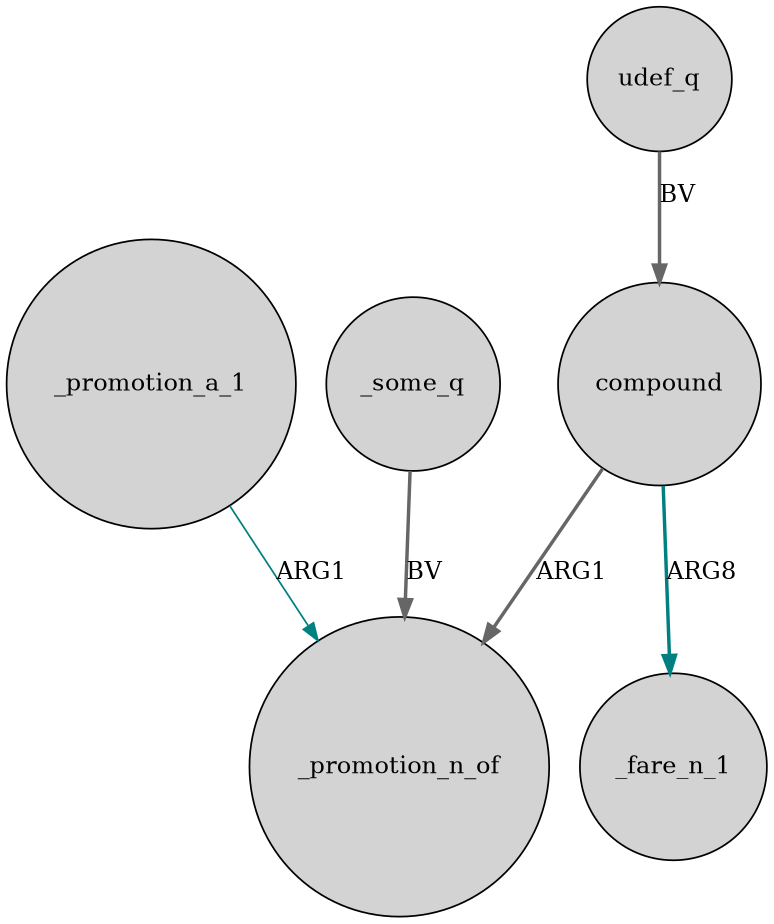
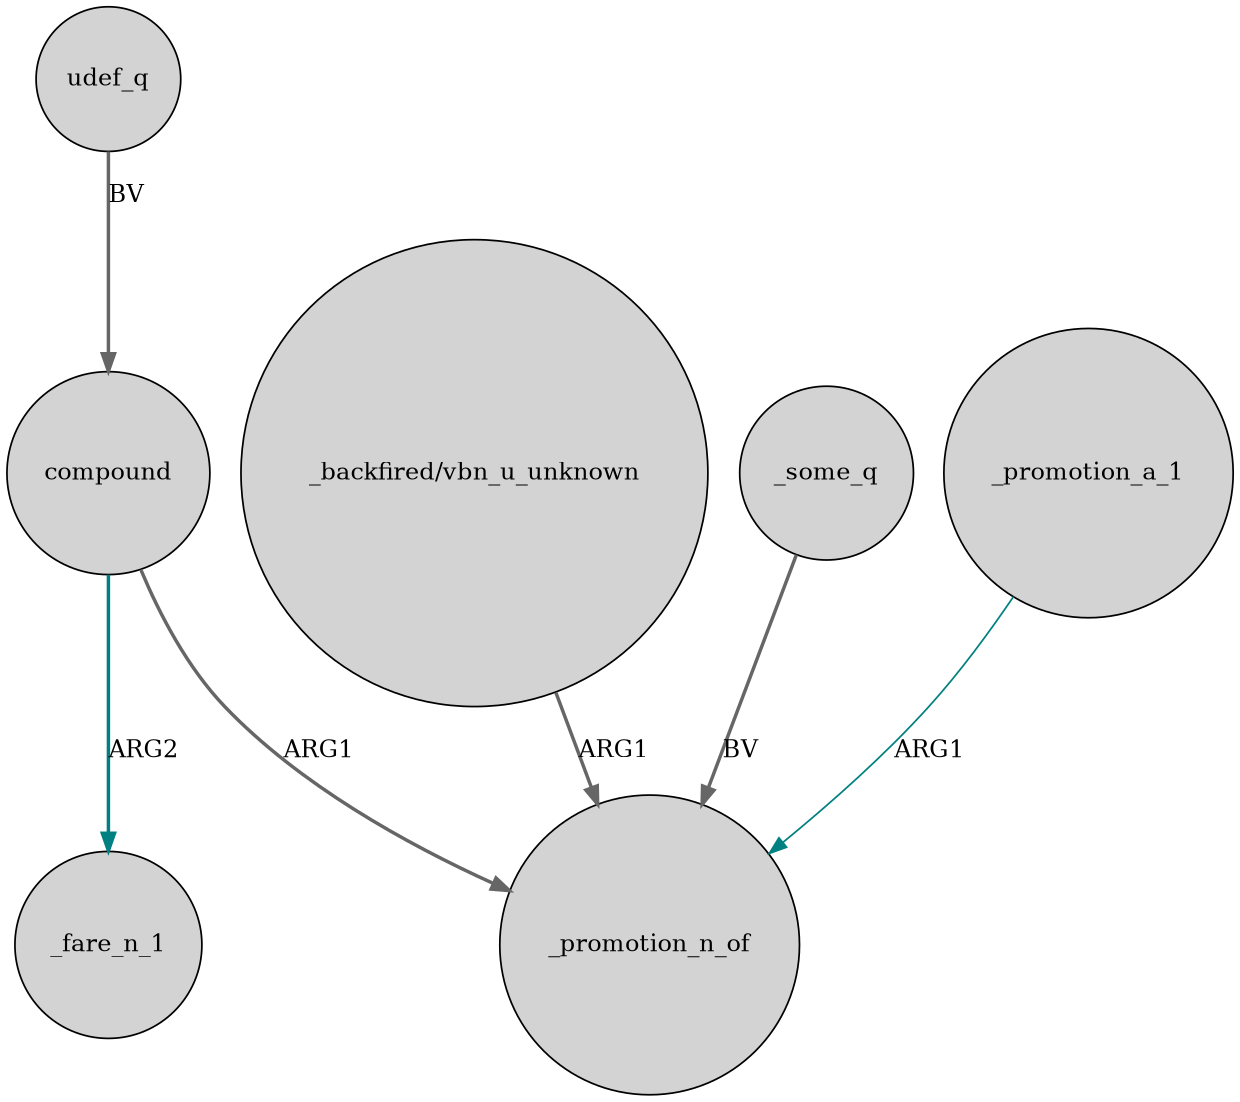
none -> (474, 473)
(702, 573) -> (144, 751)
